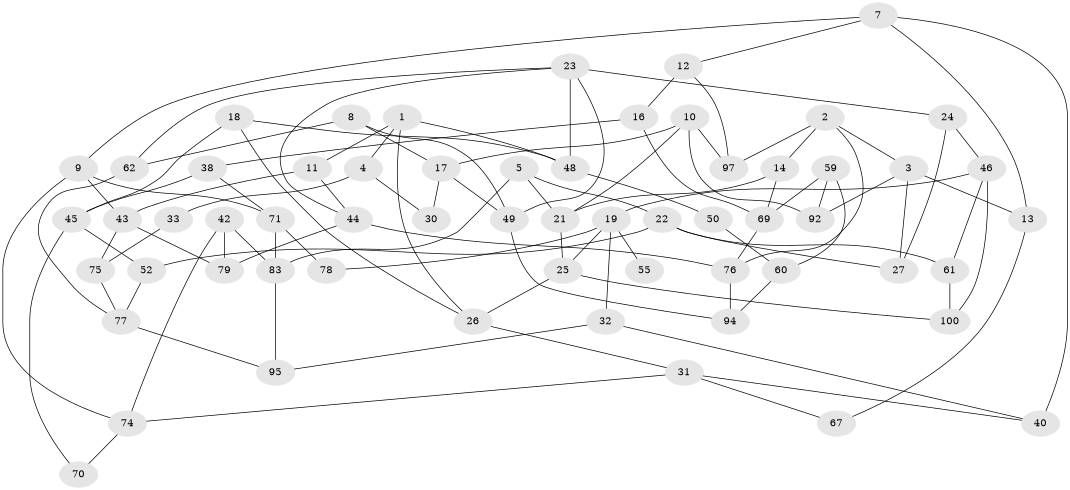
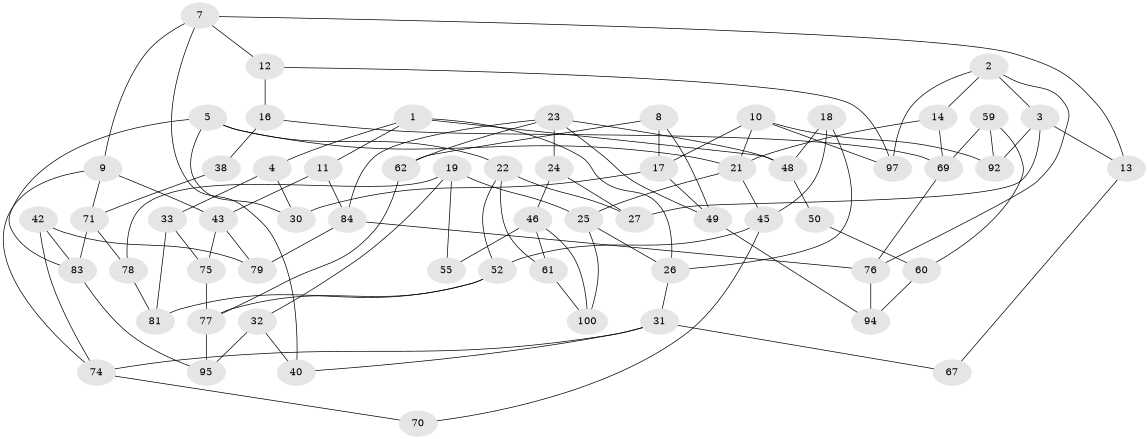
none -> (192, 172)
(158, 188) -> (750, 194)
(797, 189) -> (493, 243)
(353, 220) -> (347, 220)
none -> (155, 322)
